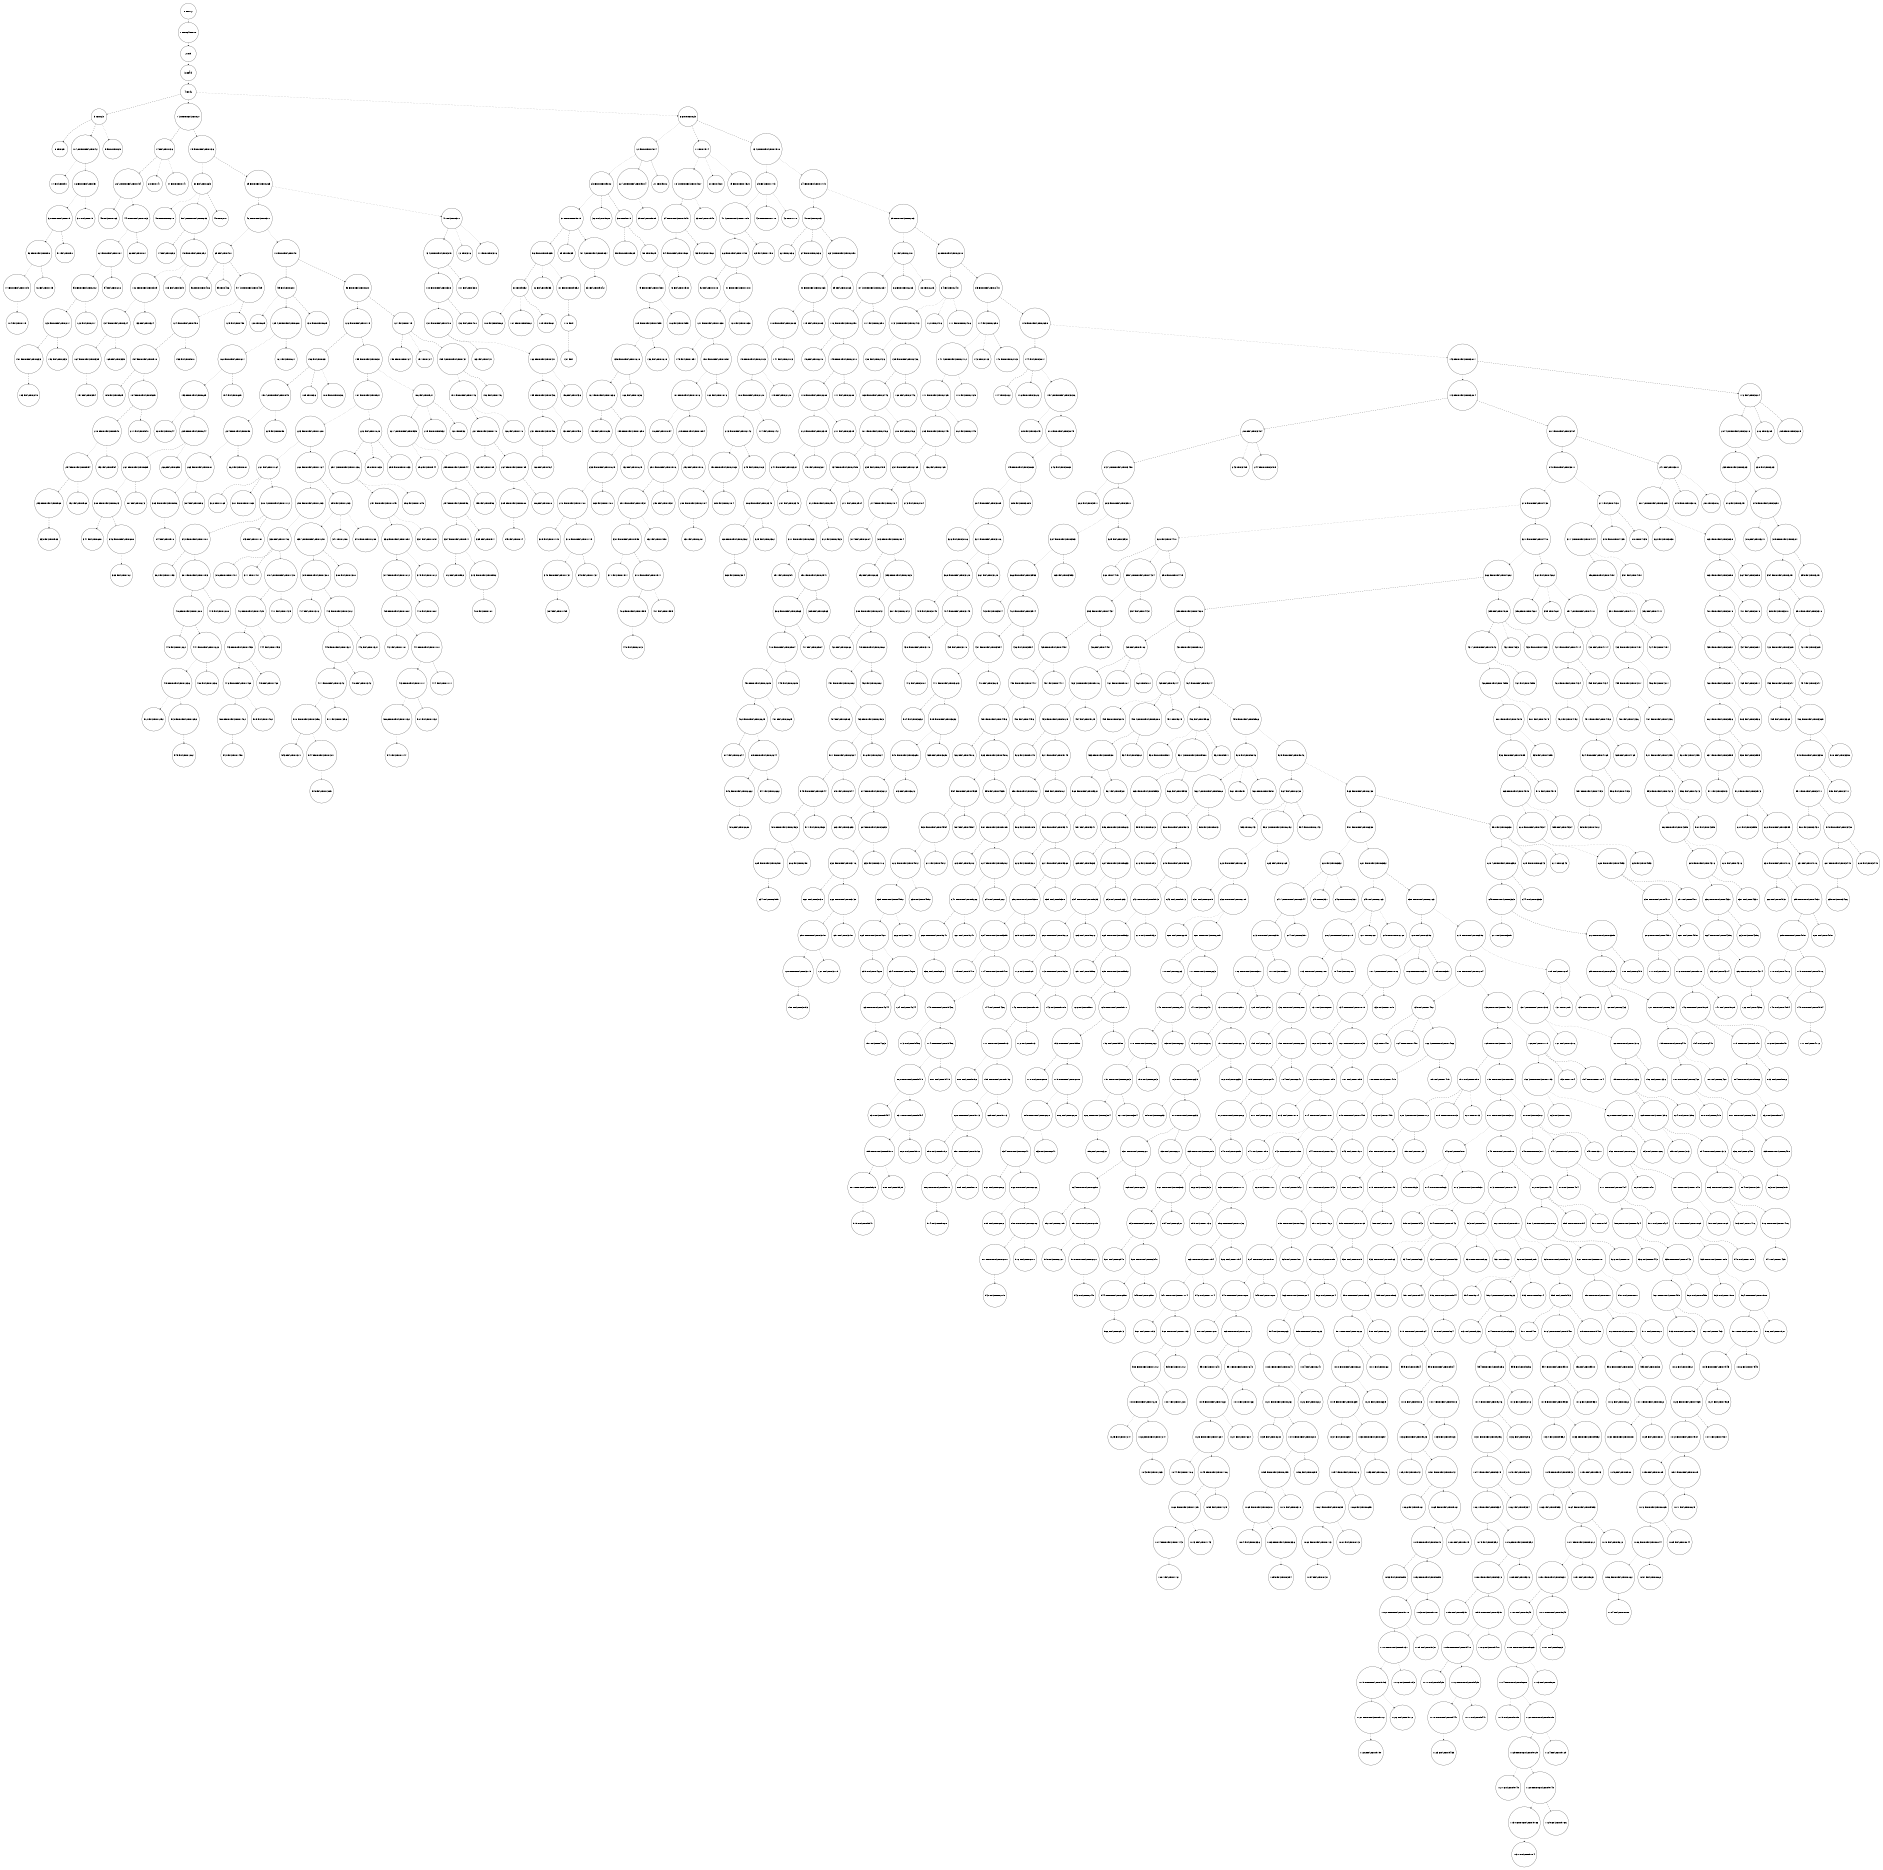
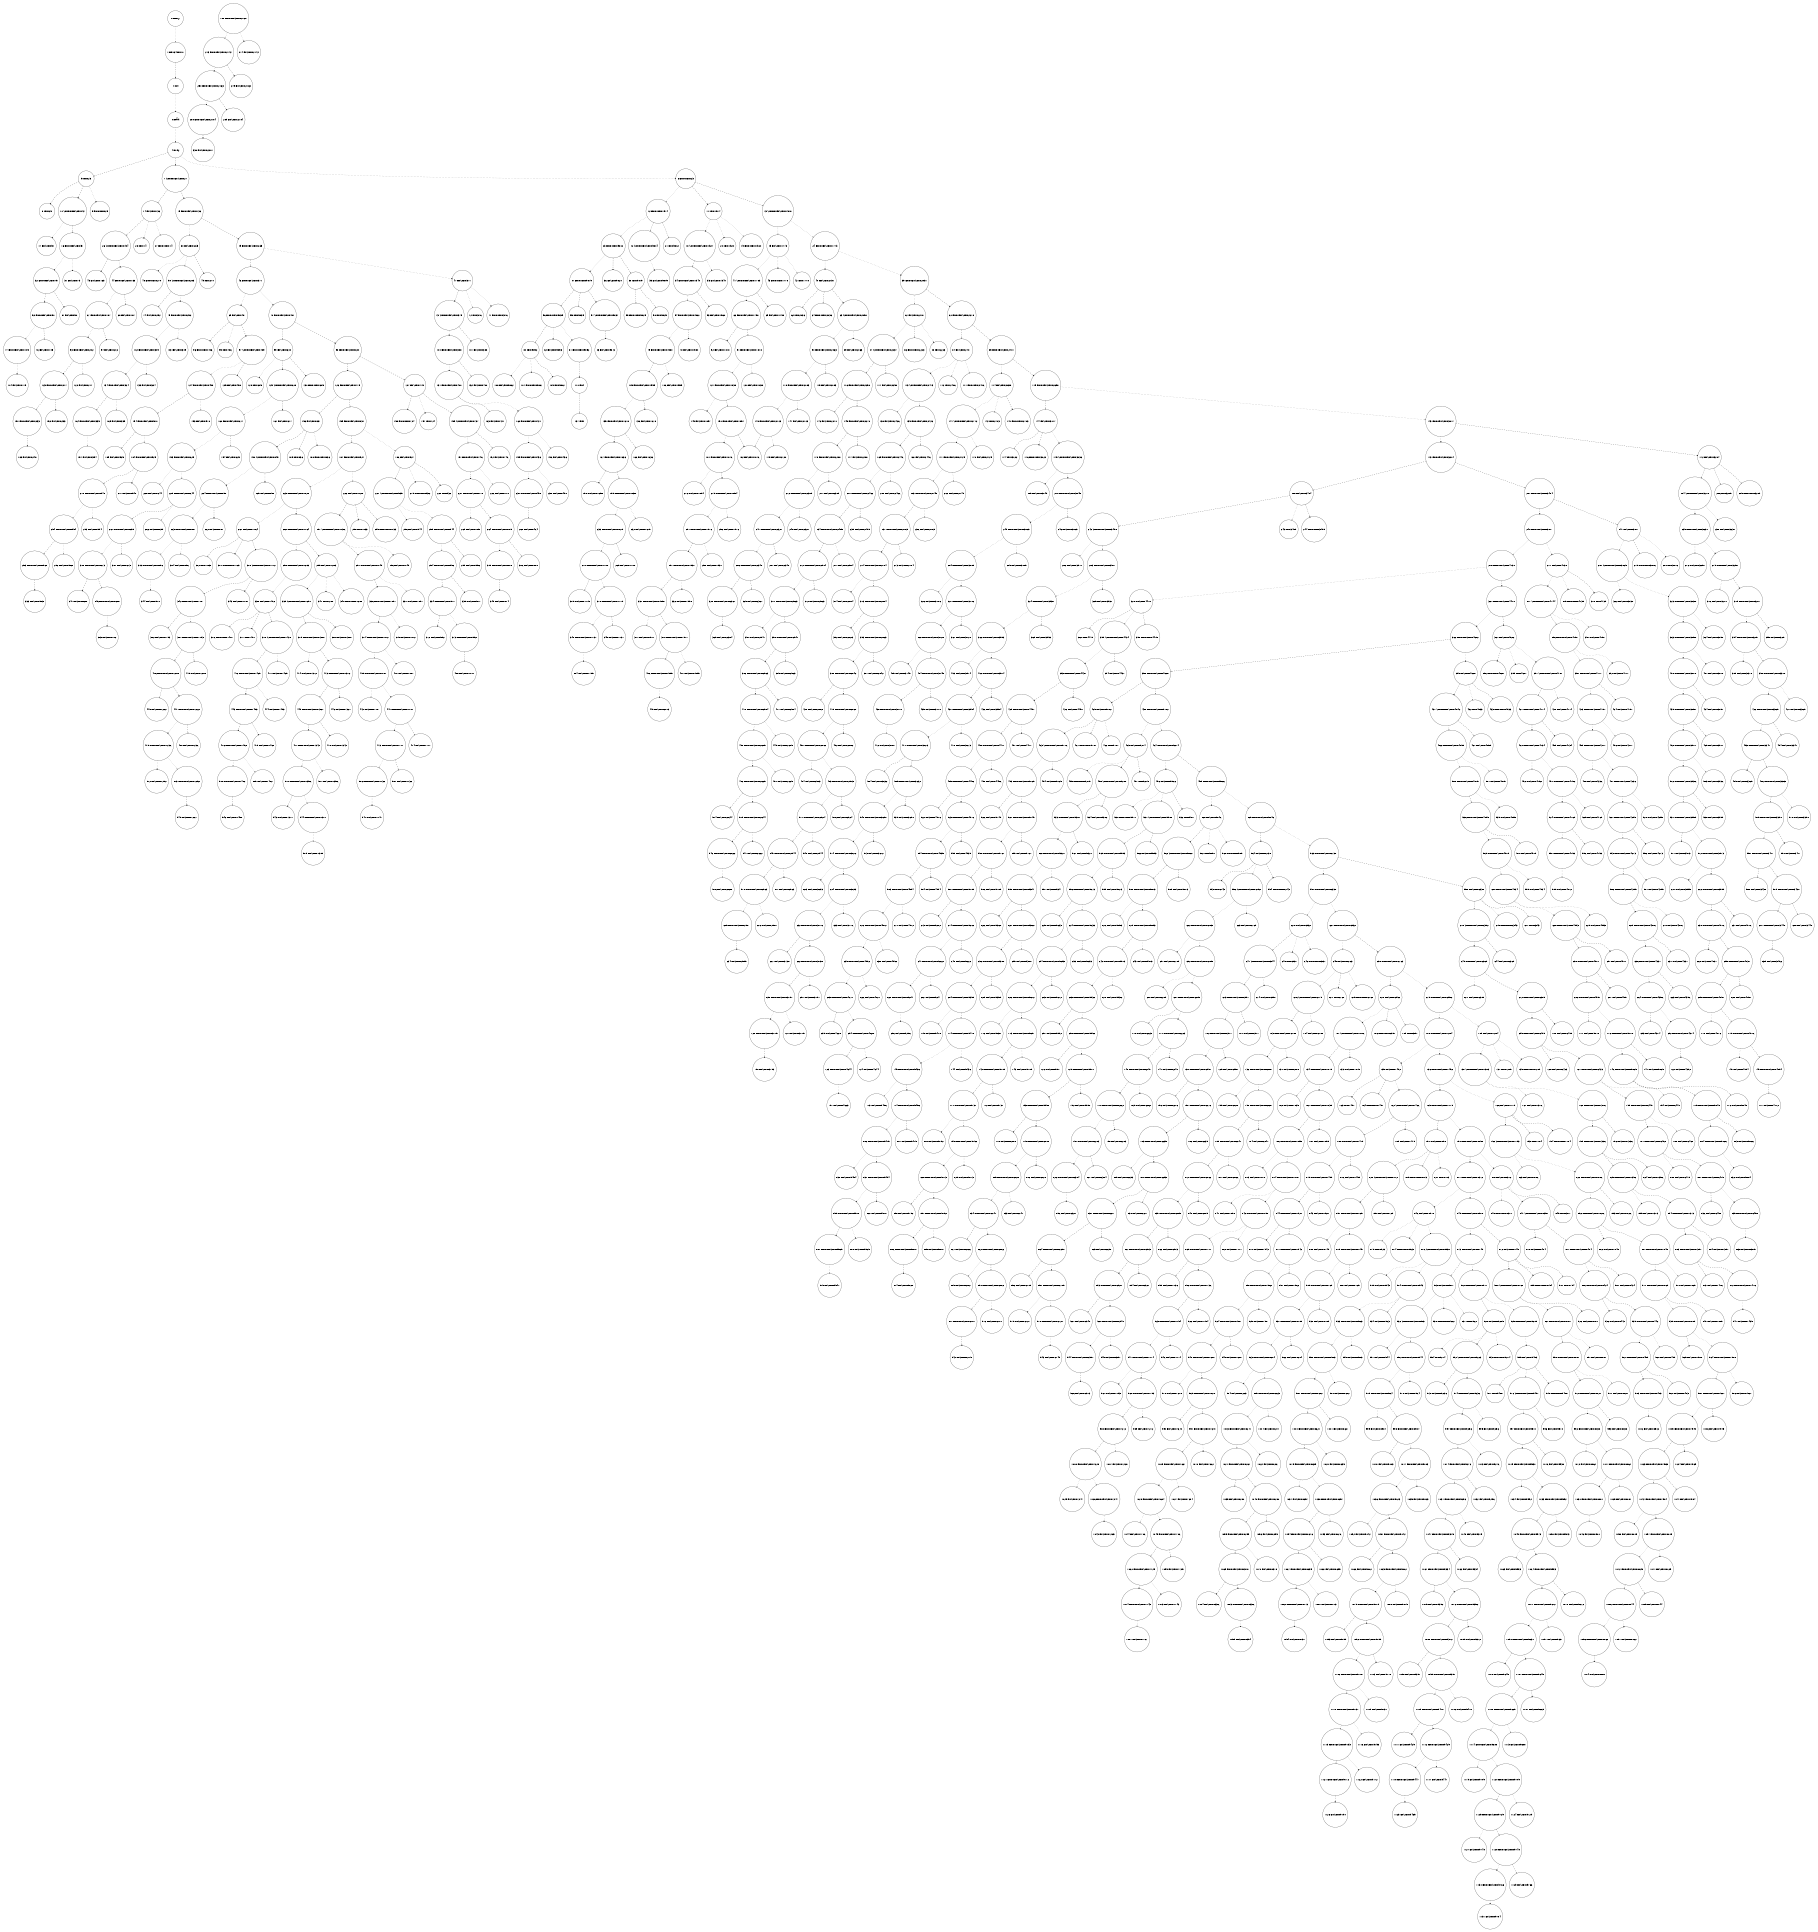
(752, 377) -> (758, 440)
